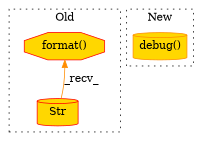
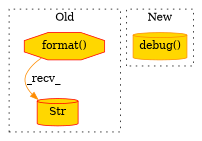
(64, 83) -> (26, 74)
